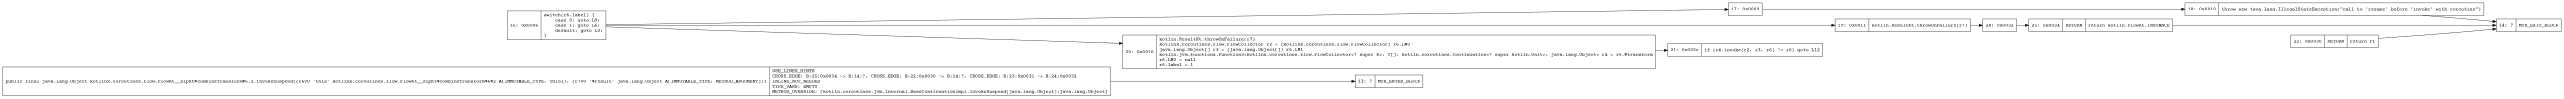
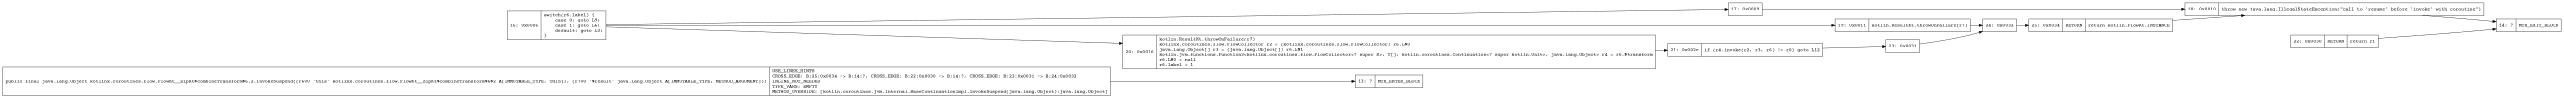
(2333, 25) -> (2207, 18)
none -> (1903, 46)
